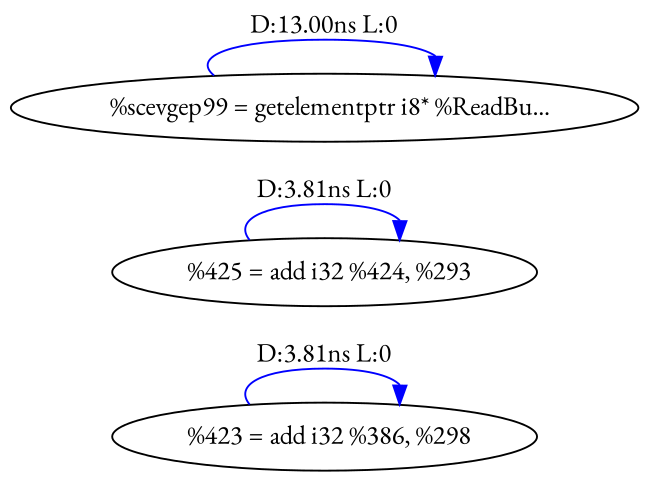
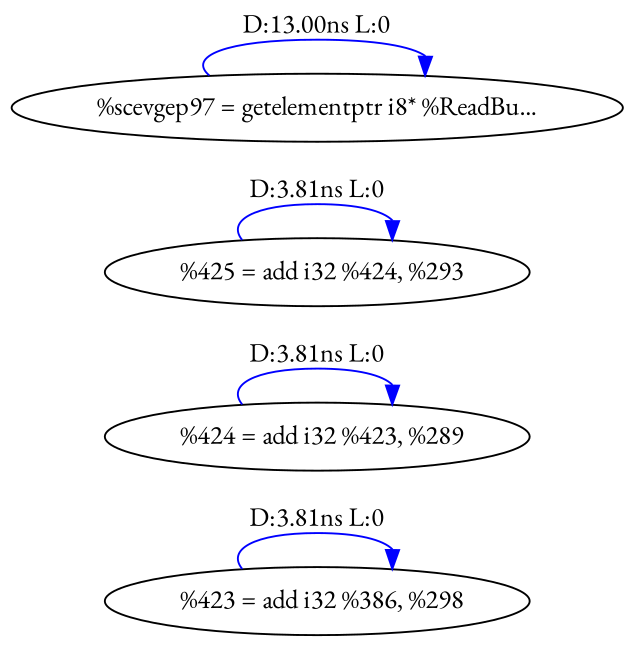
(325, 108) -> (317, 108)
none -> (317, 437)
